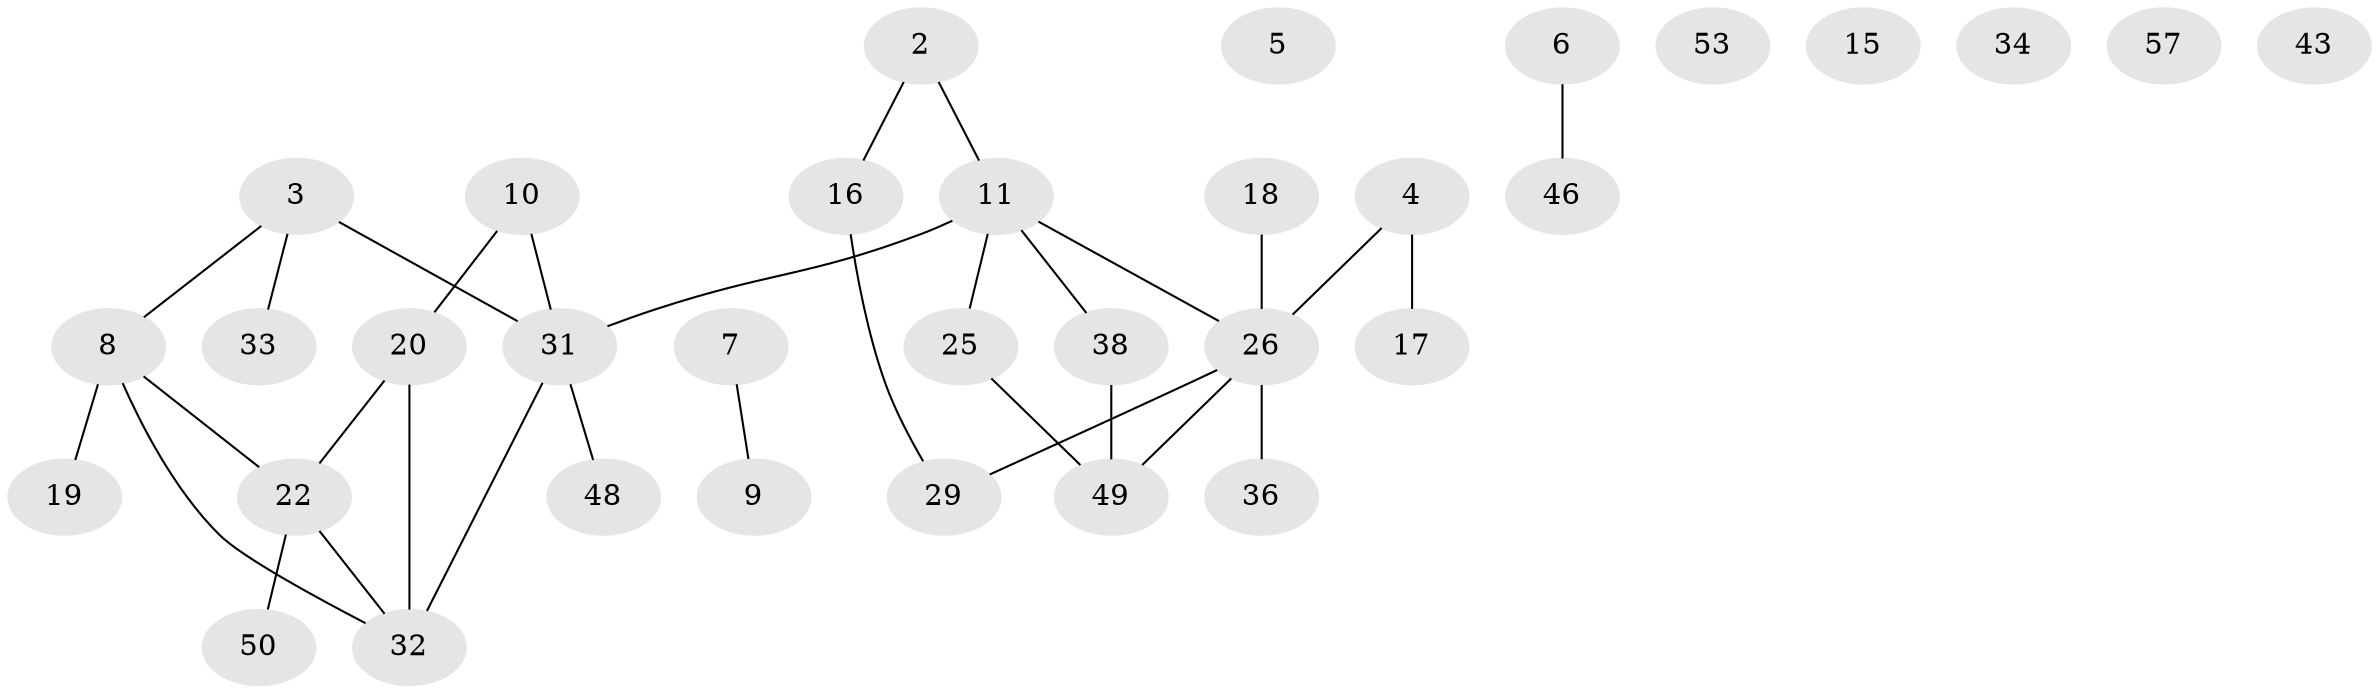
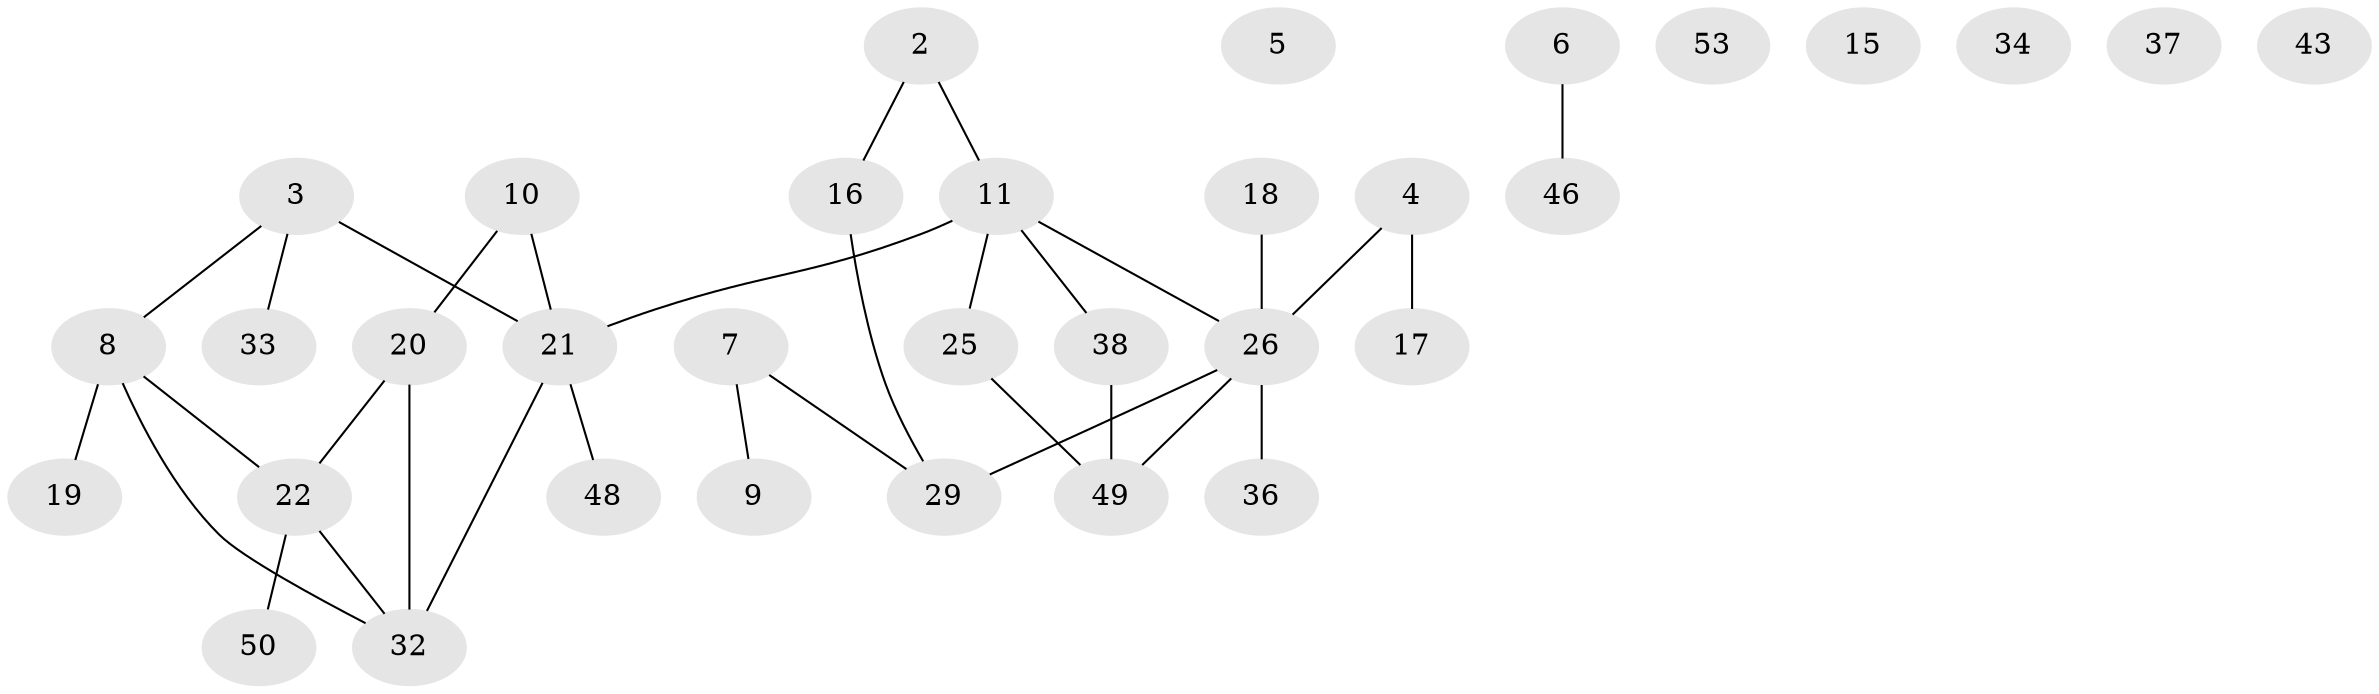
(2164, 46) -> (2164, 46)
(560, 347) -> (560, 347)
none -> (838, 422)
